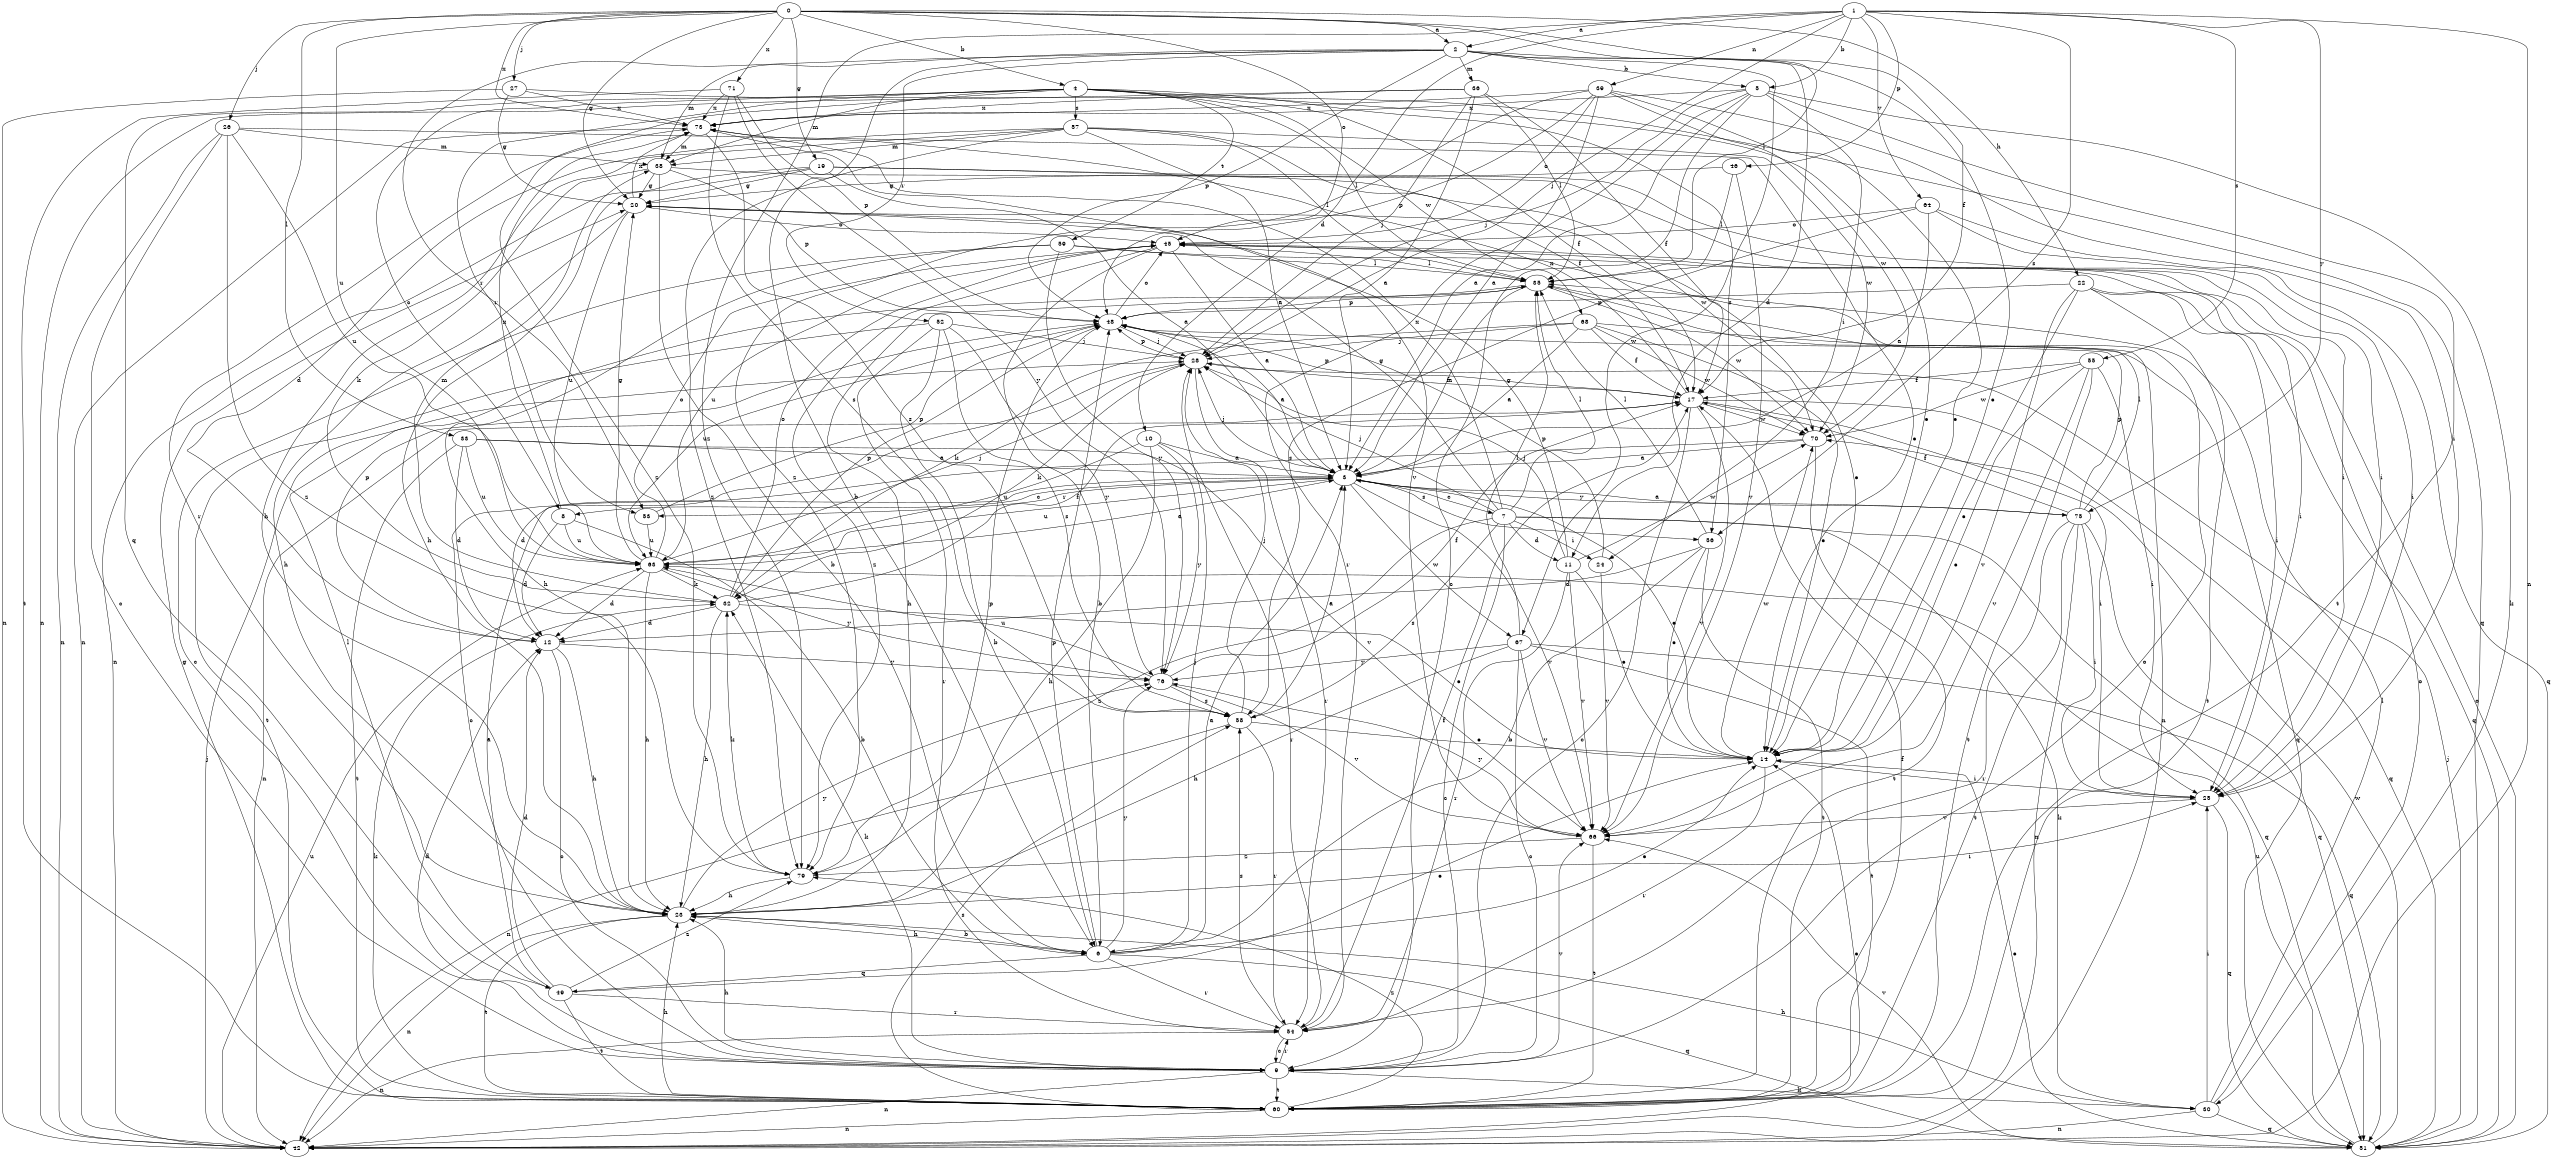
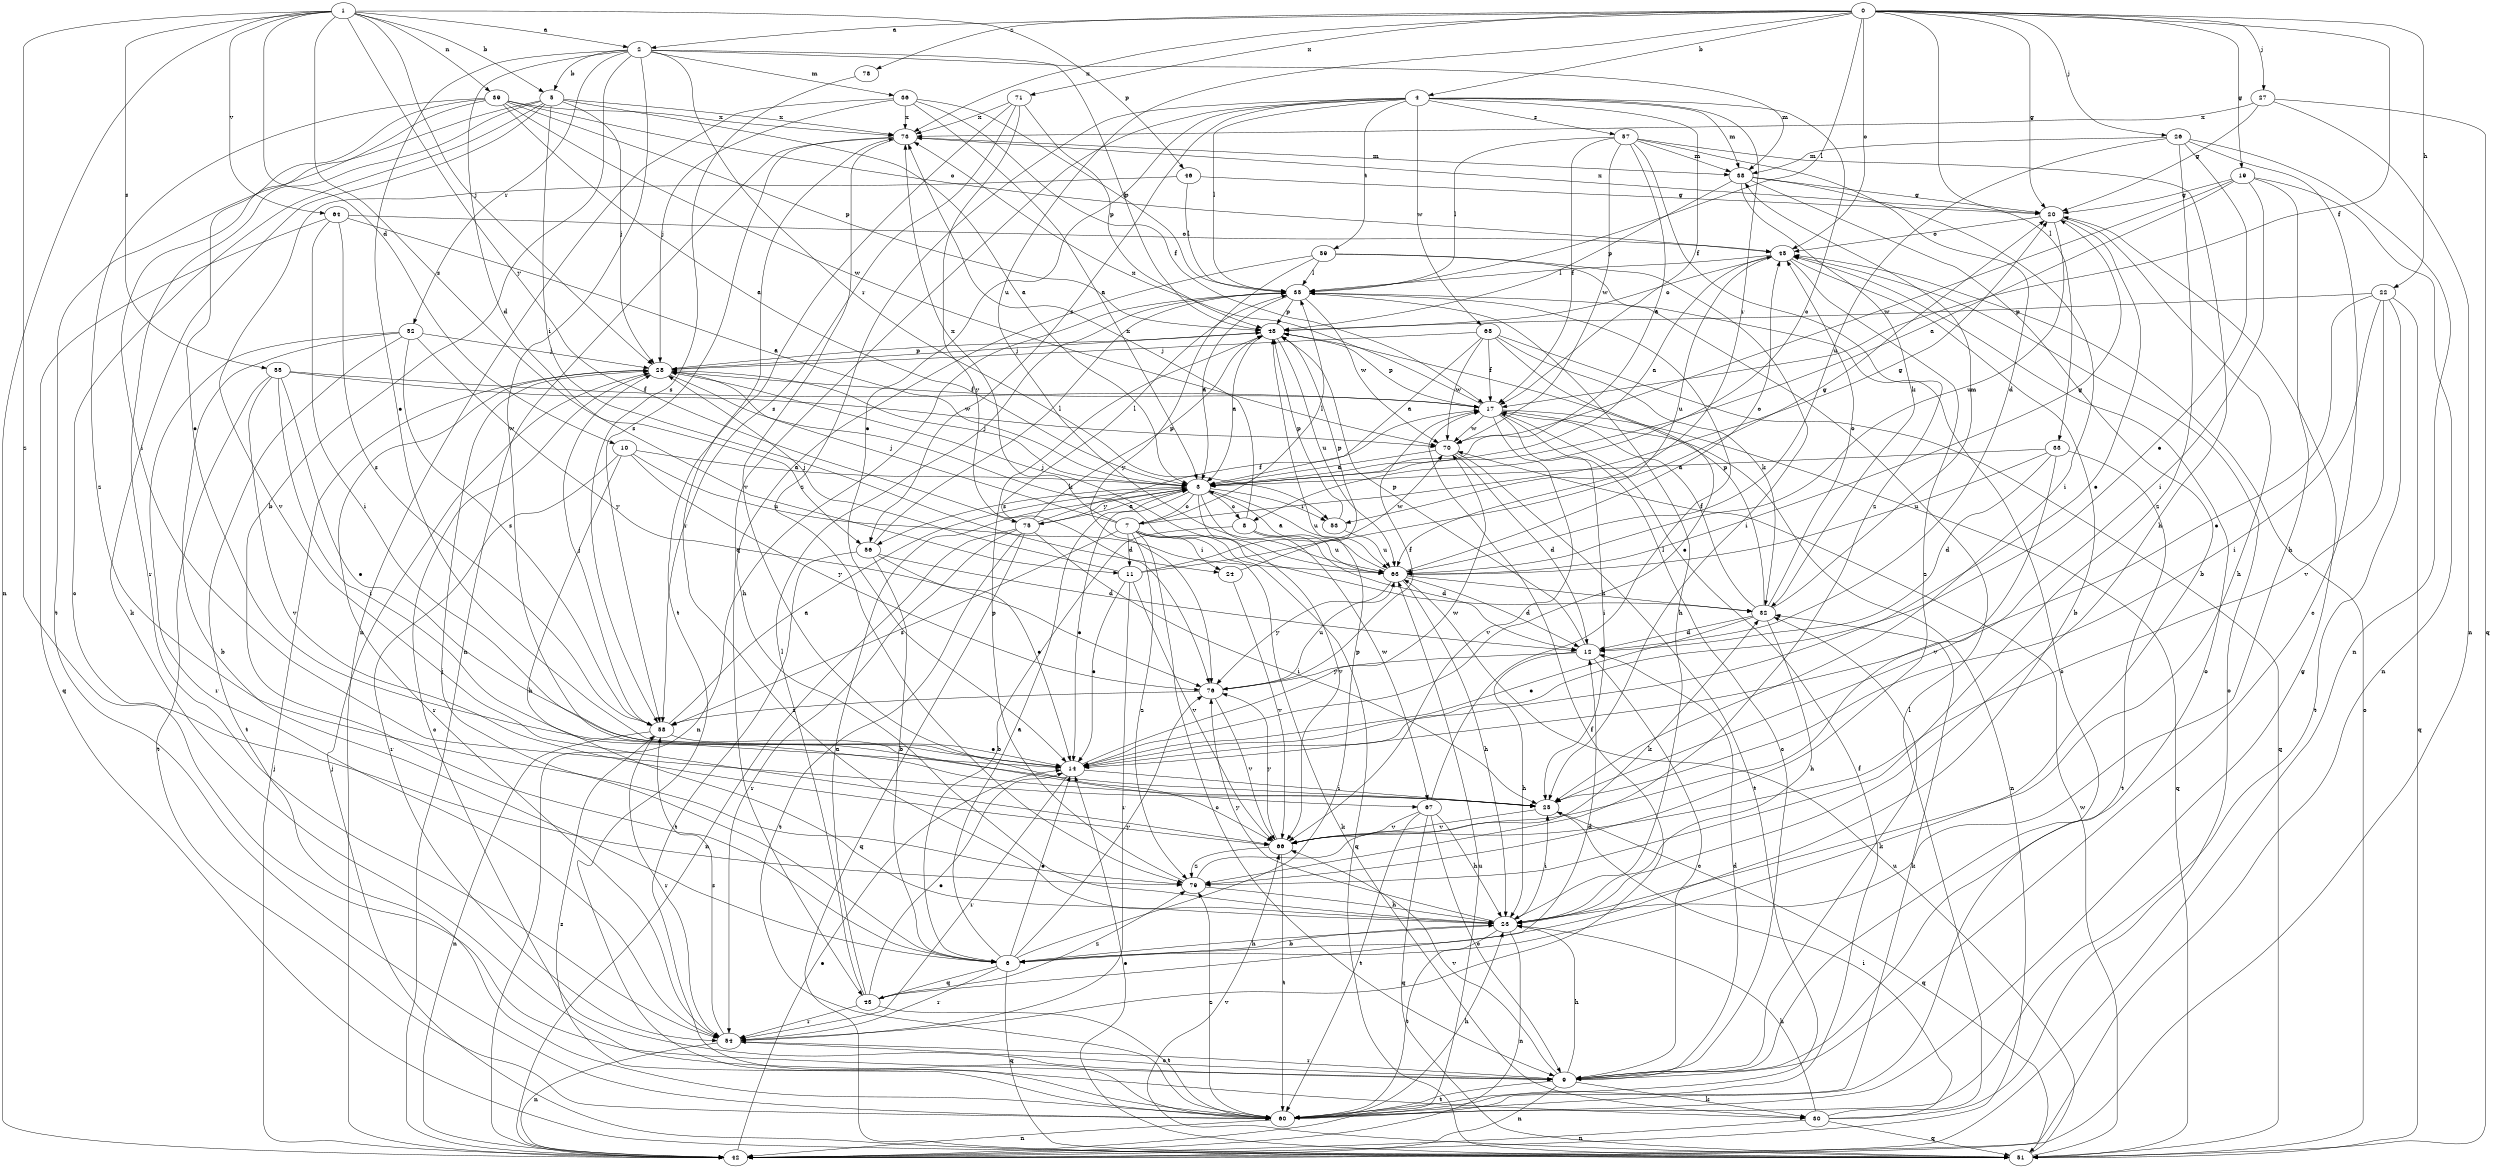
none -> (867, 74)
(1342, 662) -> none
(560, 993) -> (868, 1002)
